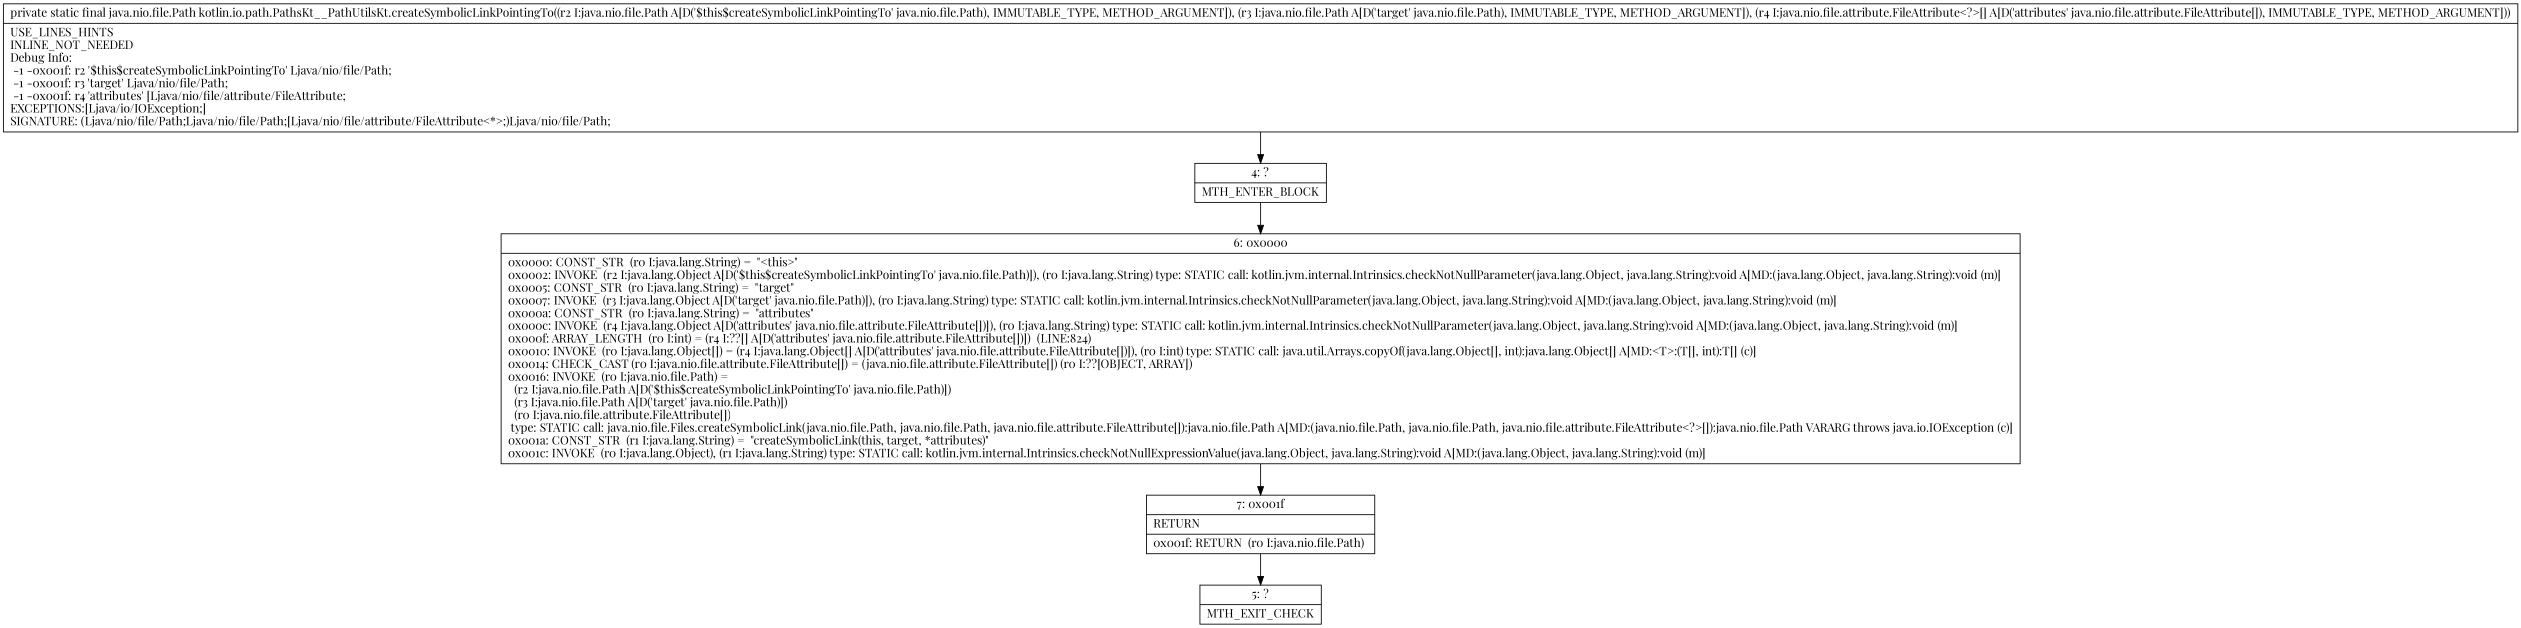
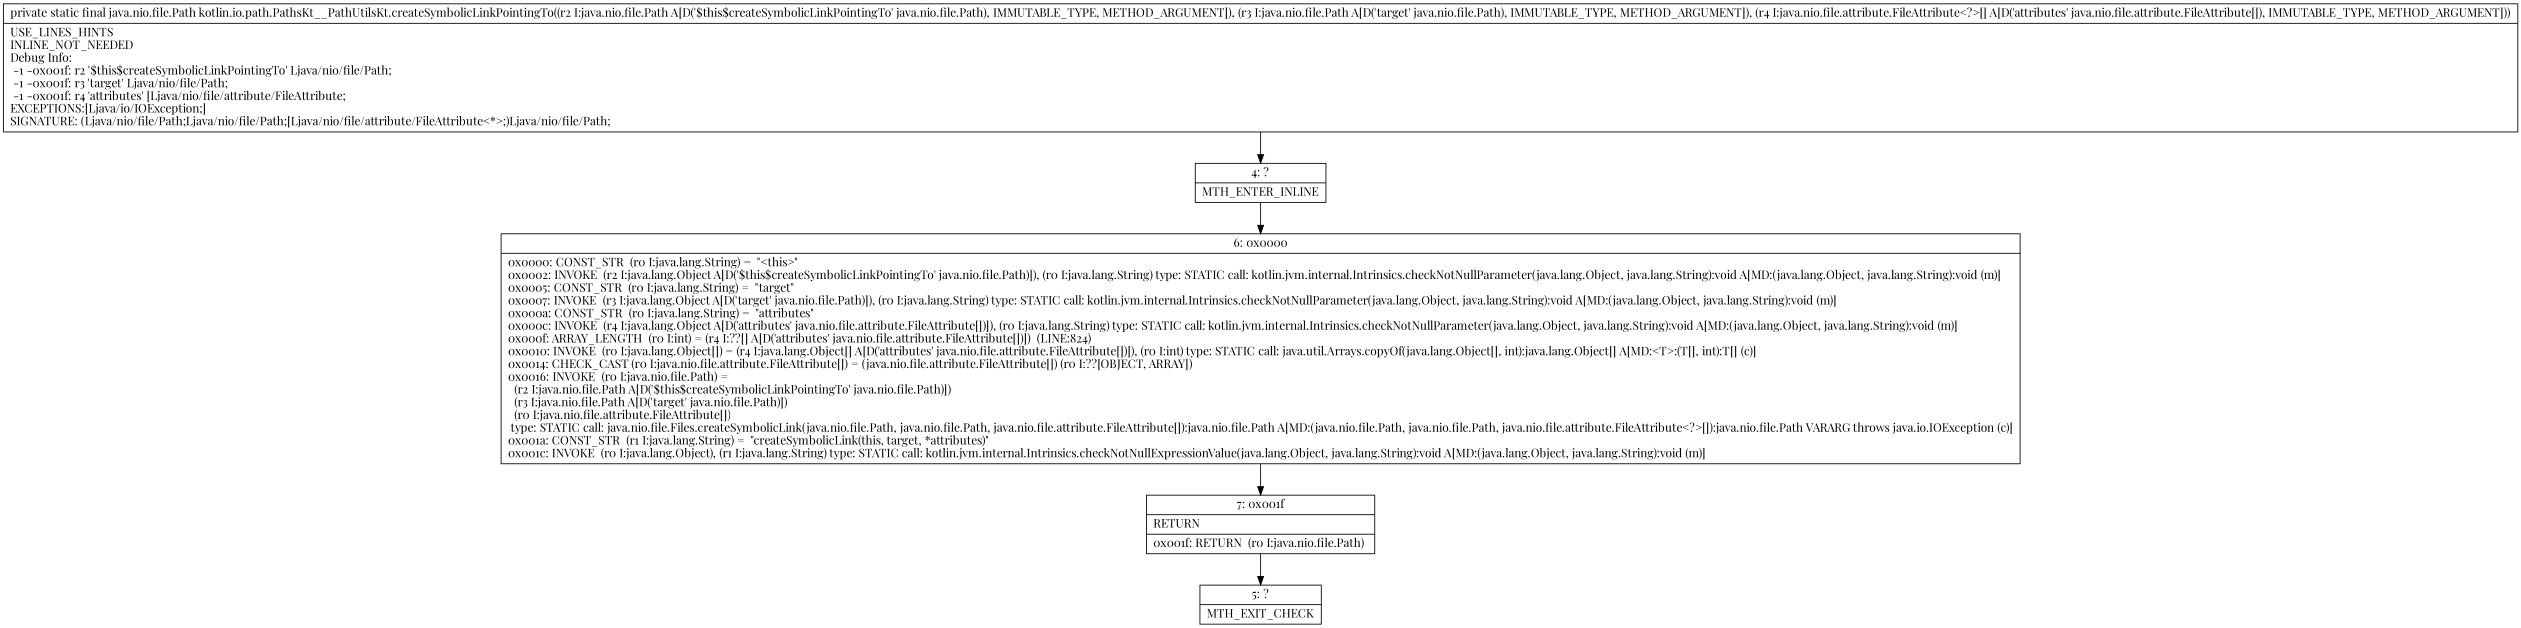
(1261, 192) -> (1261, 192)
